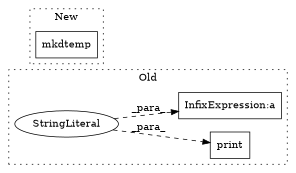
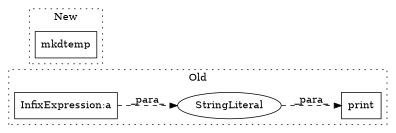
(143, 115) -> (144, 106)
